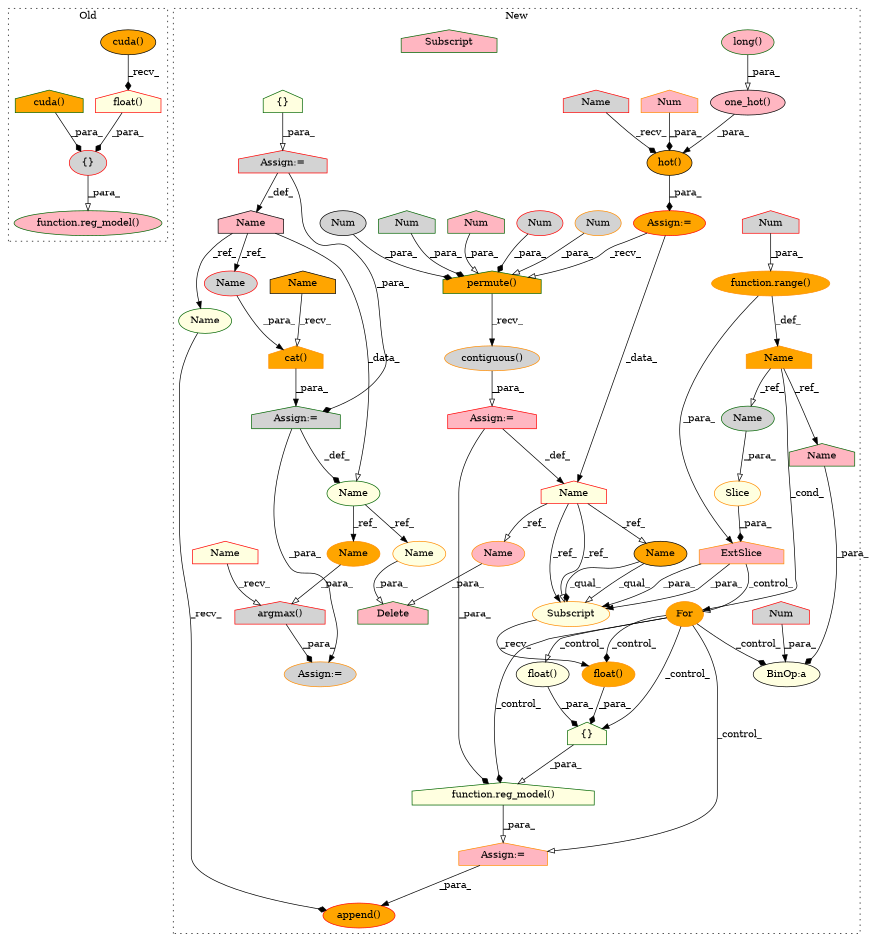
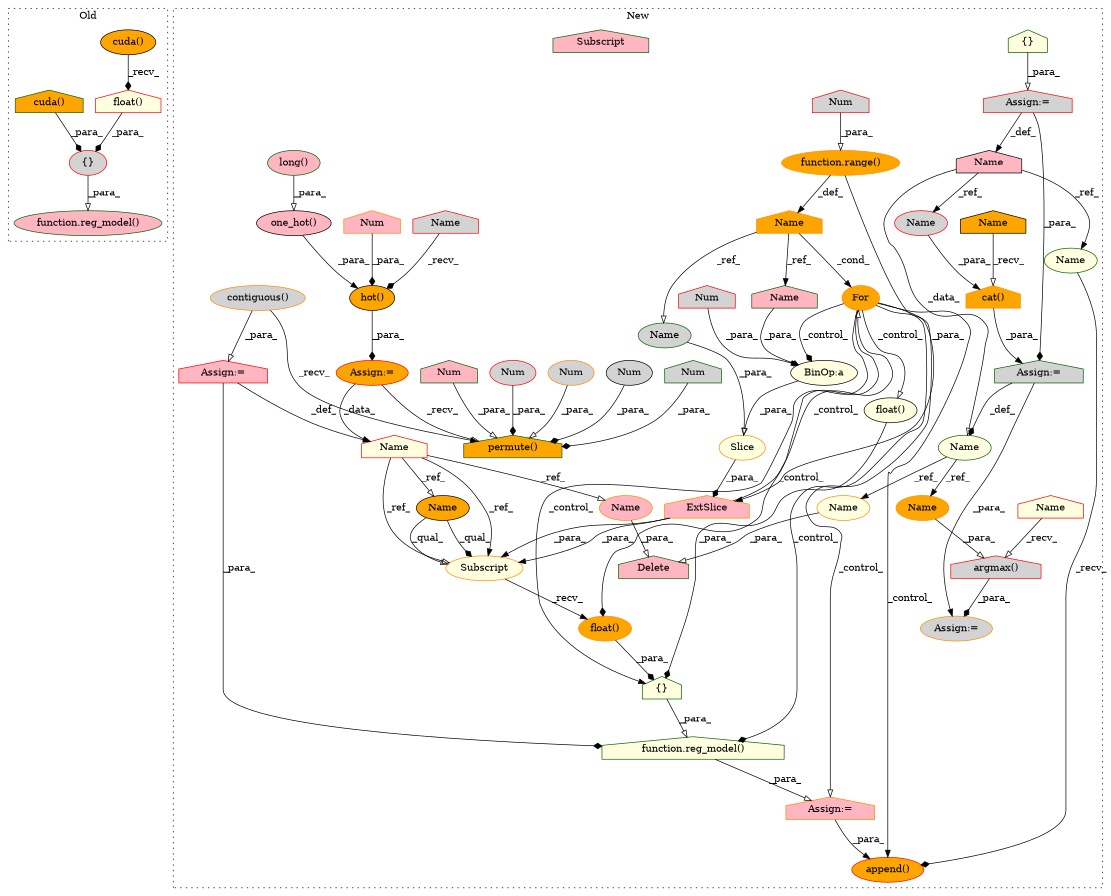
(492, 316) -> (336, 406)
none -> (763, 395)
none -> (888, 525)
